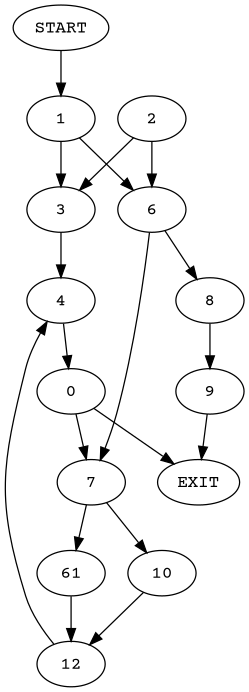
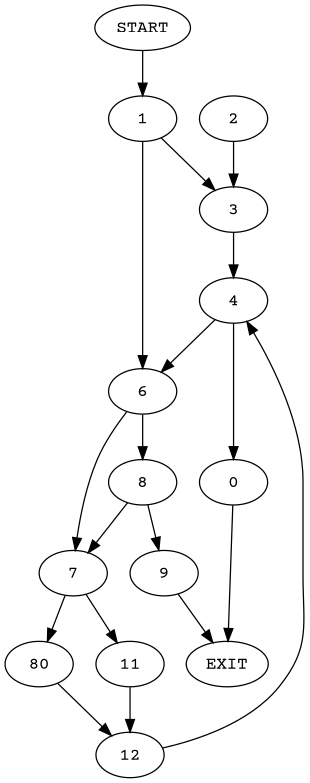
(152, 158) -> (193, 341)
(80, 430) -> (112, 523)
(71, 573) -> (130, 664)
(162, 573) -> (39, 664)
